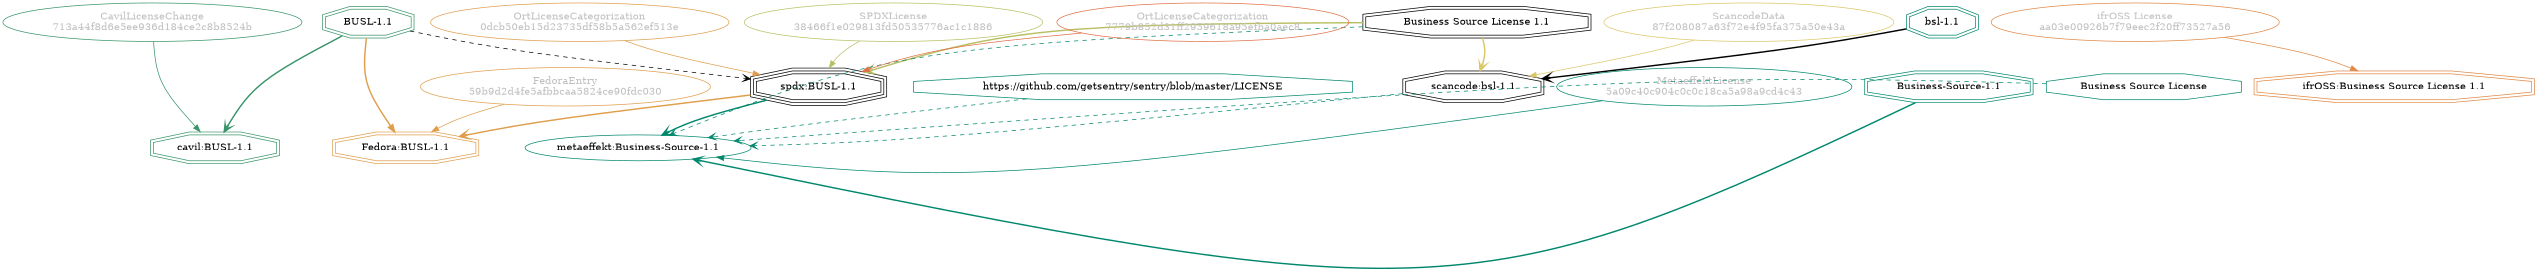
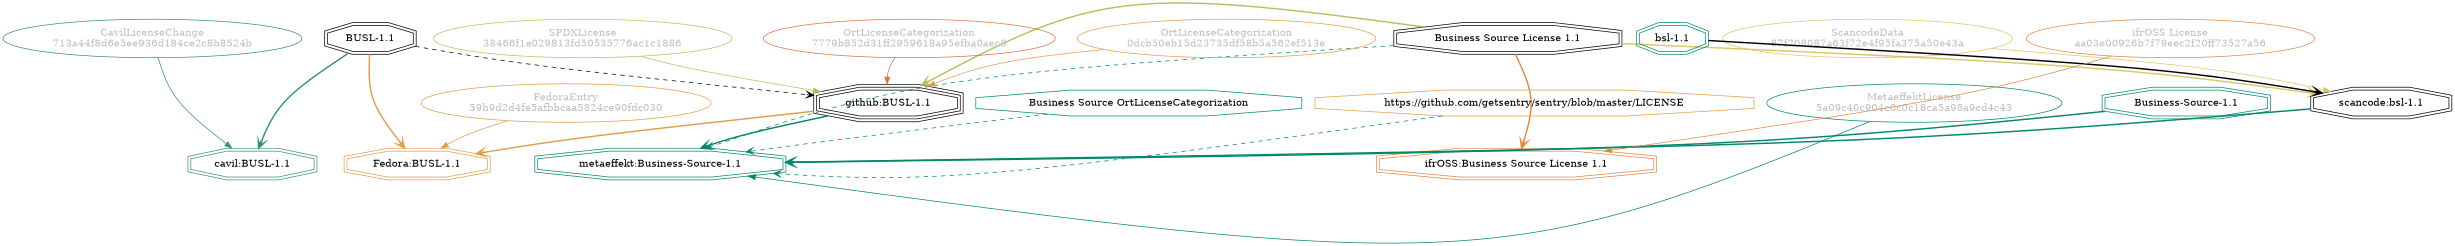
(368, 22) -> (370, 38)
(368, 85) -> (374, 102)
(819, 87) -> (888, 103)
(1133, 87) -> (1535, 103)
(2144, 87) -> (1139, 103)
none -> (1531, 97)
(1080, 125) -> (1856, 140)
(638, 148) -> (660, 164)
